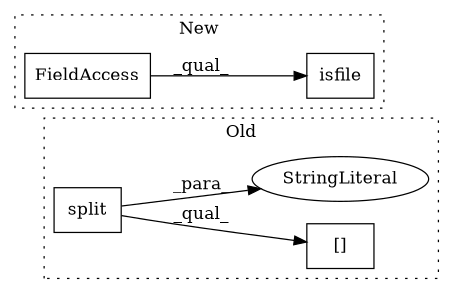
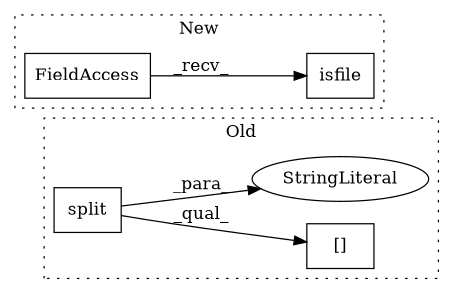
(201, 67) -> (201, 67)
